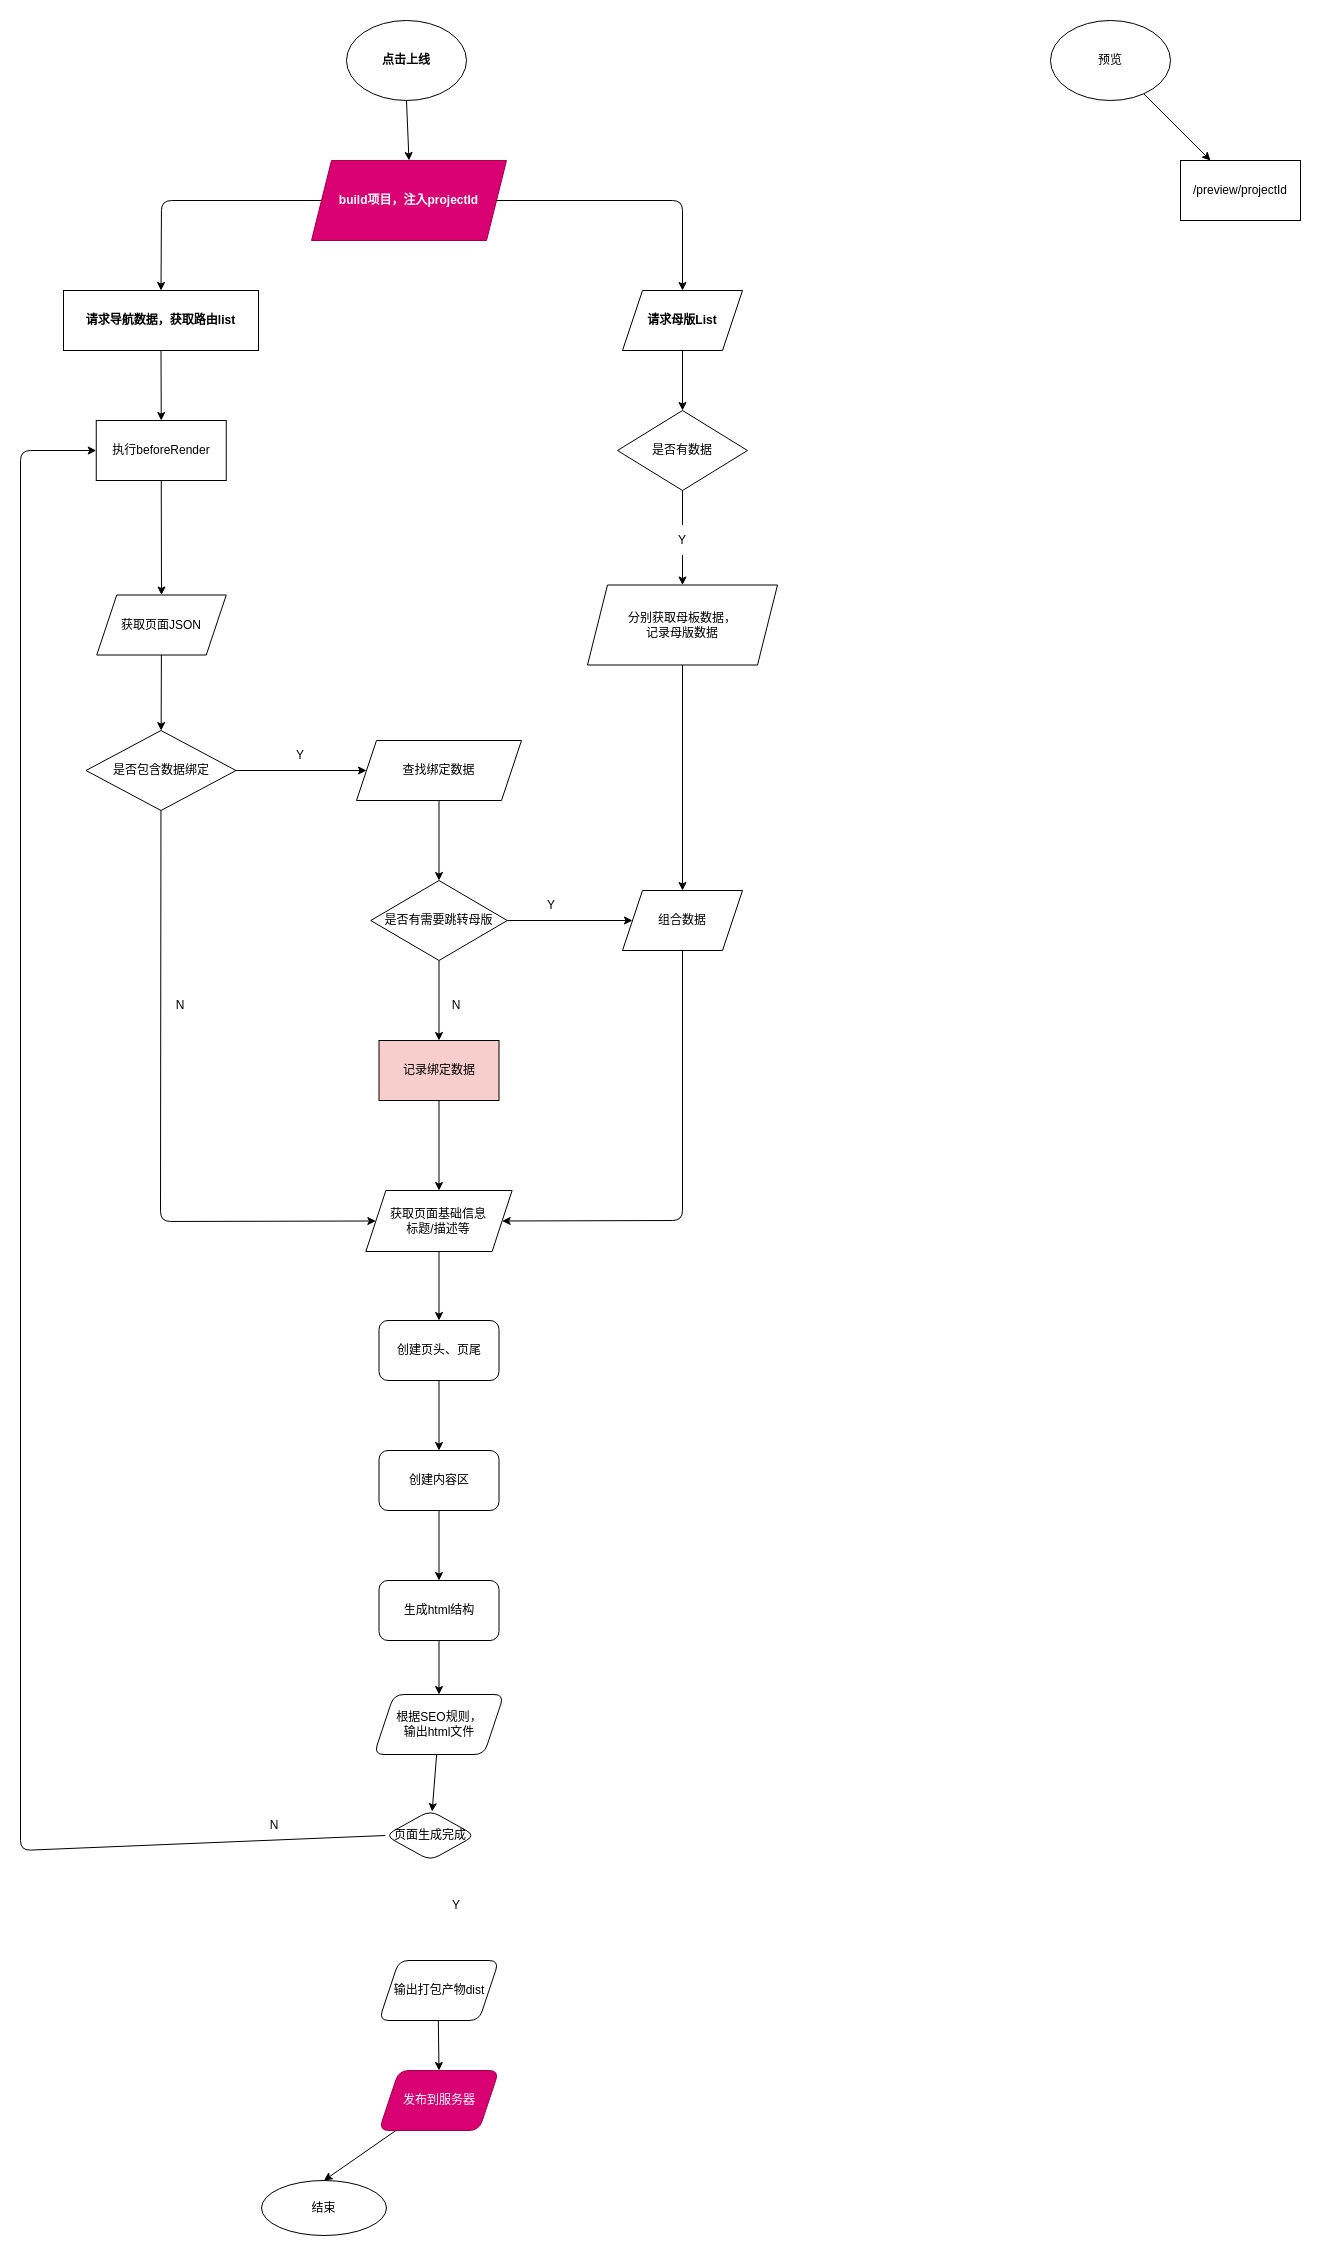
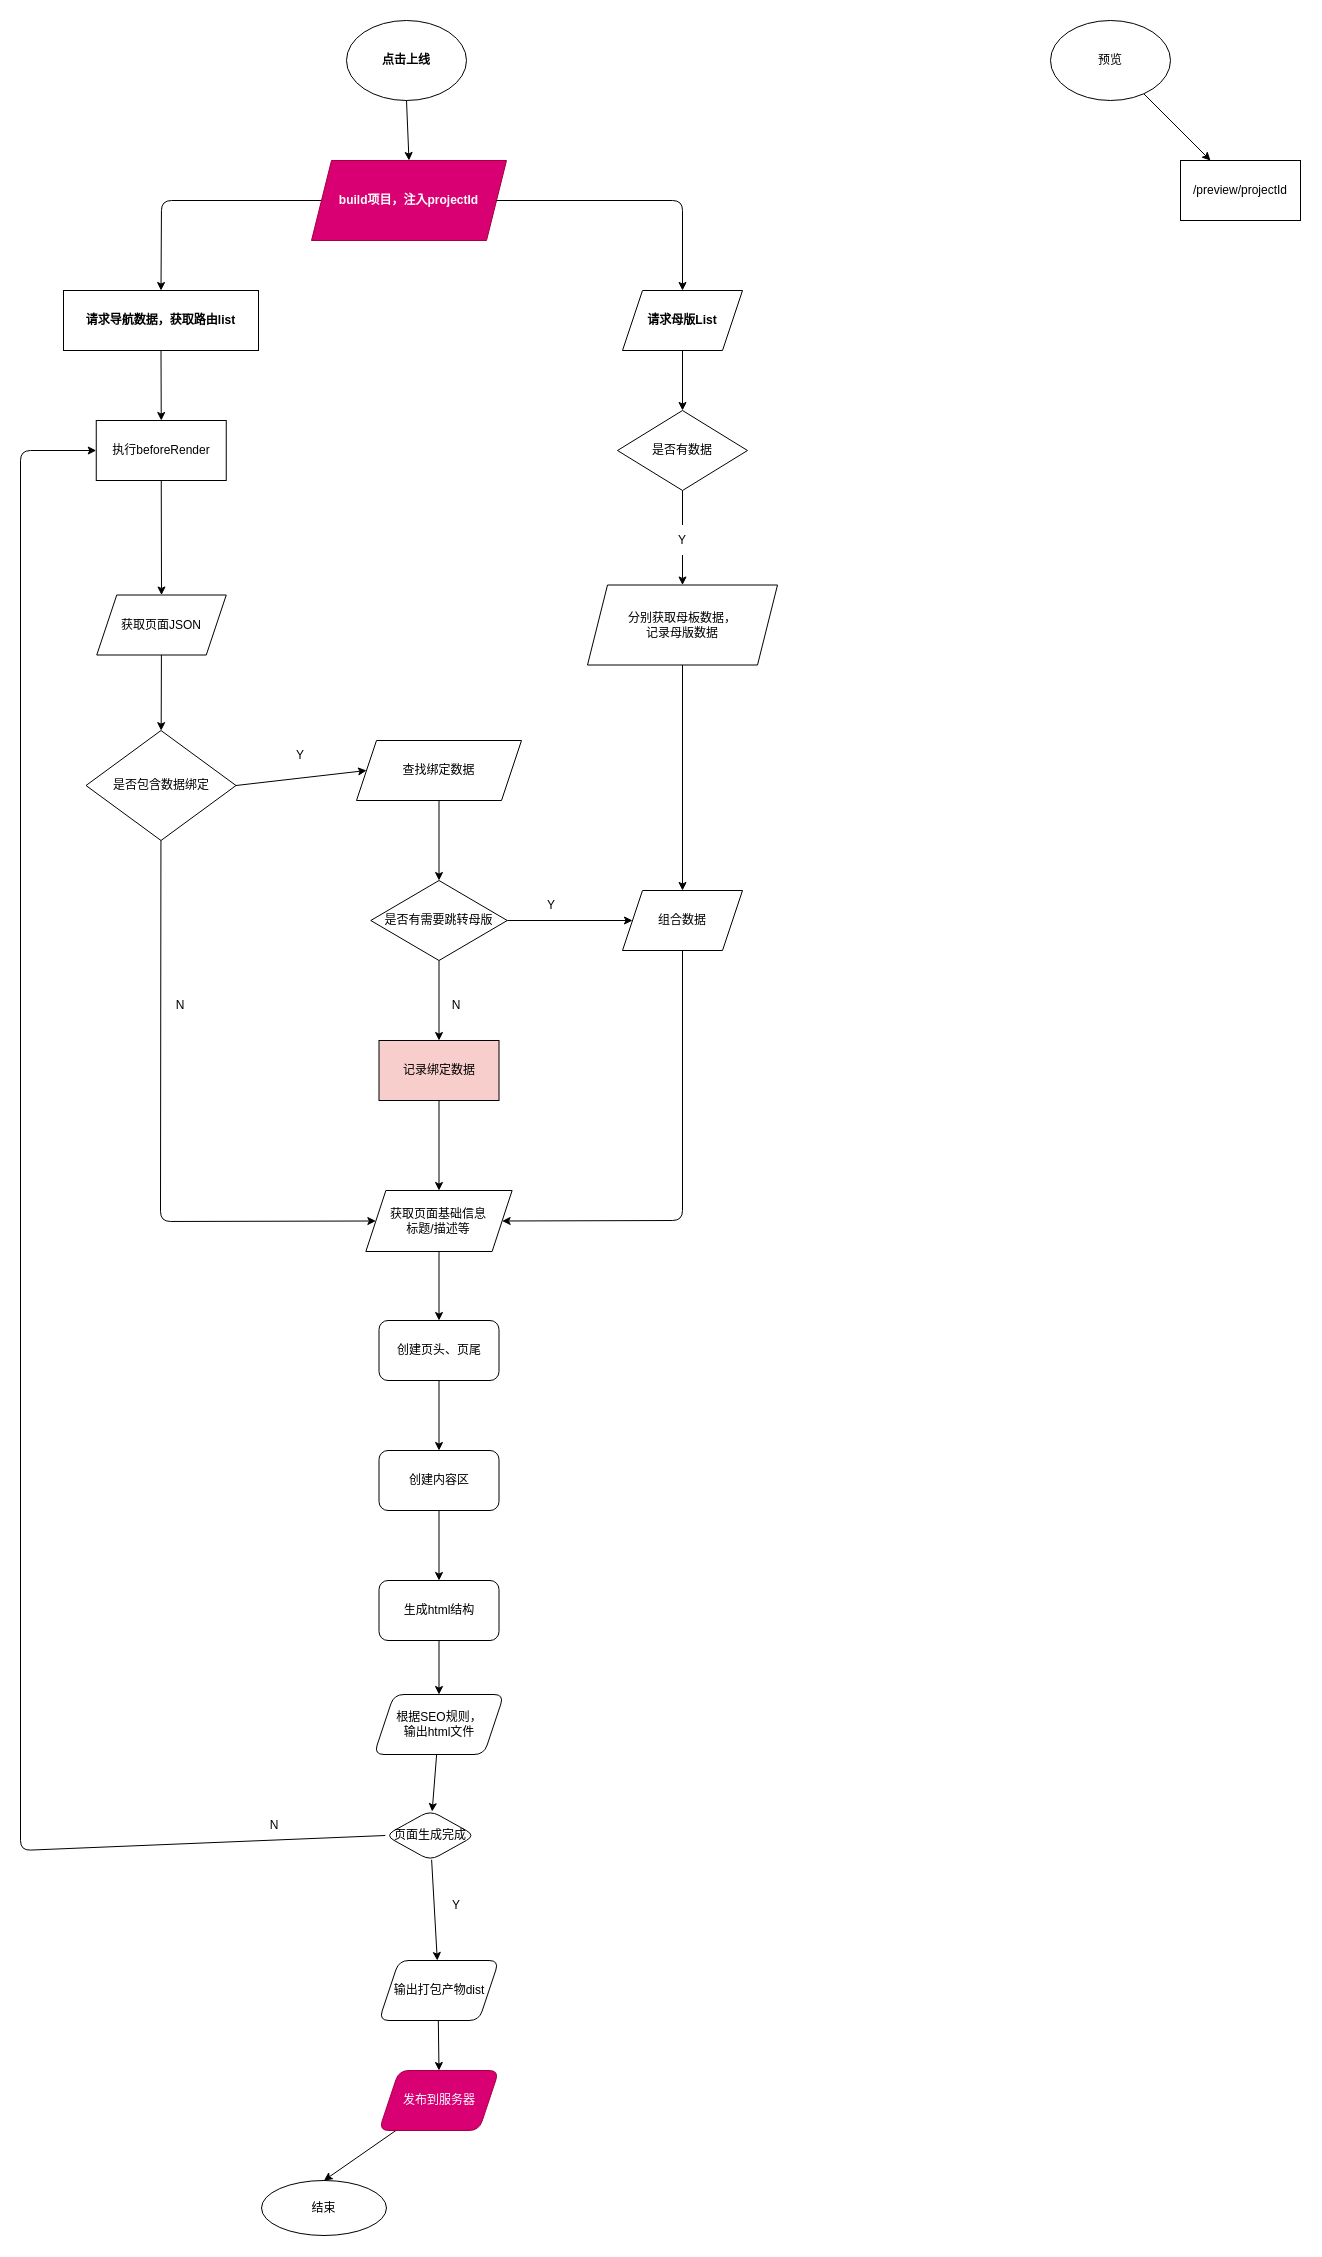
(161, 771) -> (161, 786)
none -> (434, 1907)
